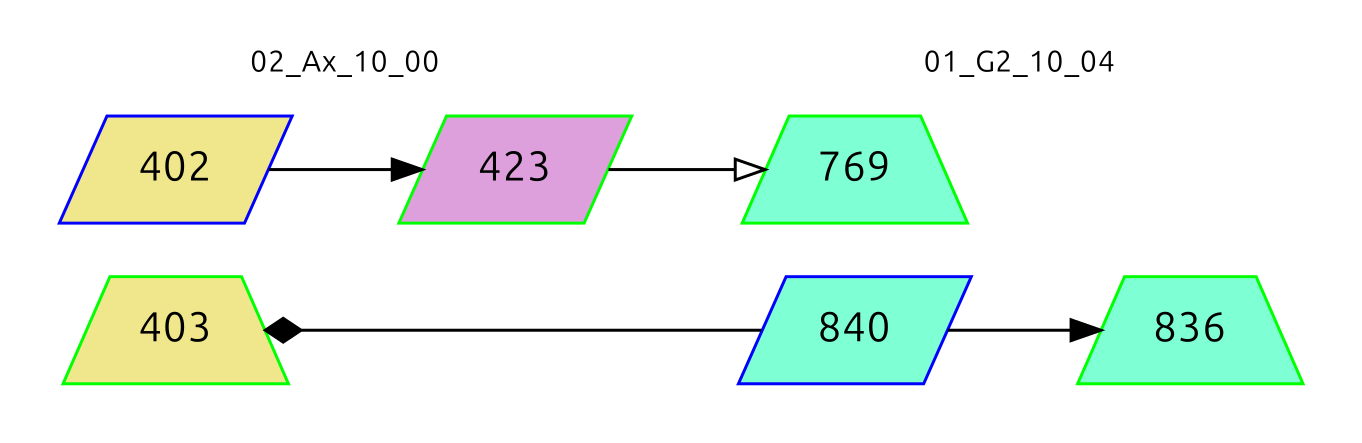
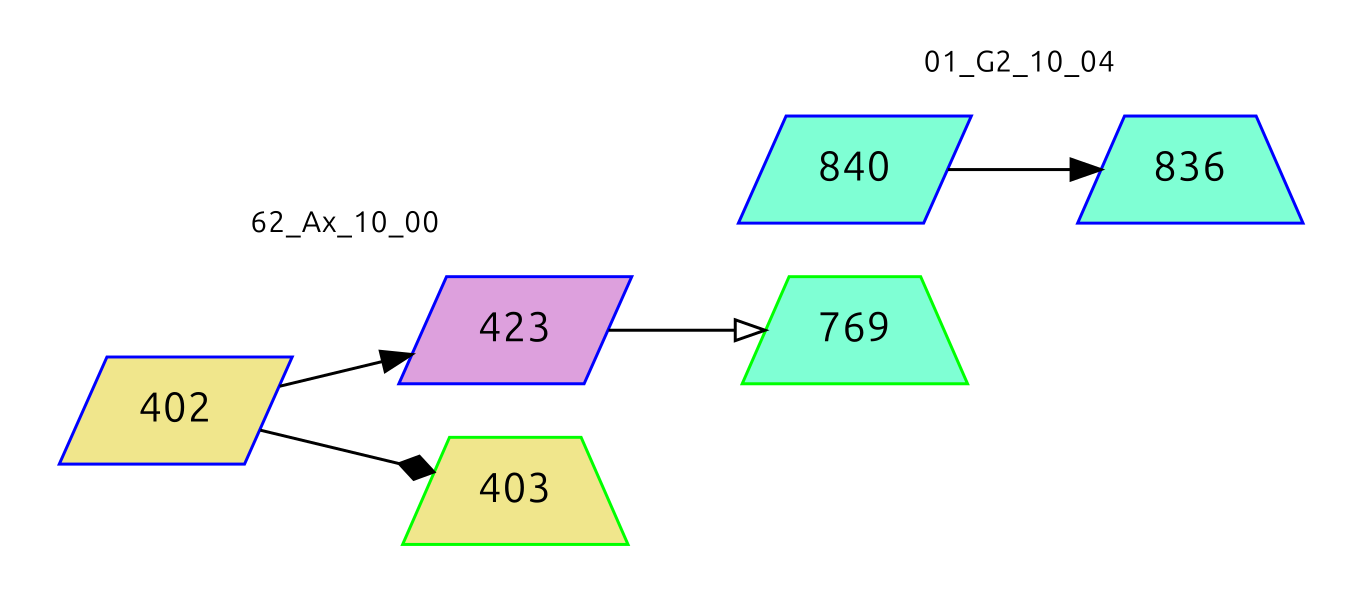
(346, 64) -> (346, 225)
(515, 170) -> (515, 330)
(531, 330) -> (330, 447)
(1190, 330) -> (1190, 170)
